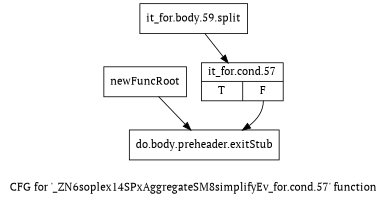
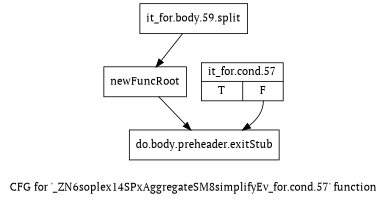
(214, 45) -> (172, 47)
